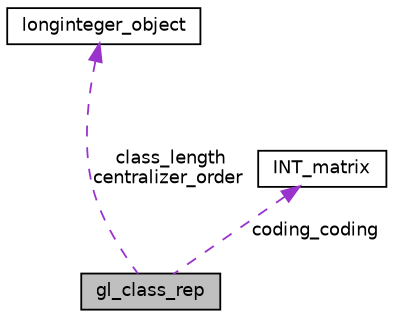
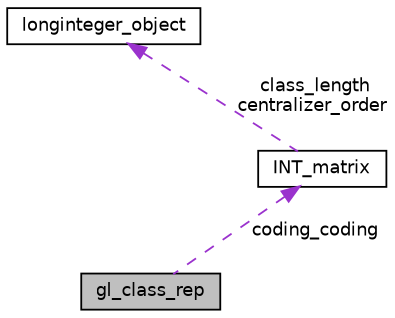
(90, 173) -> (221, 102)
